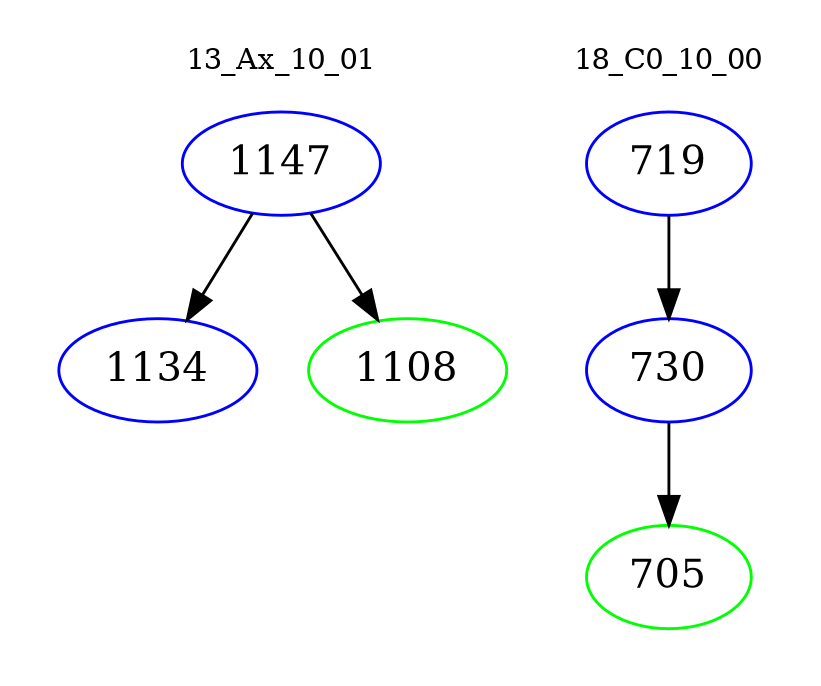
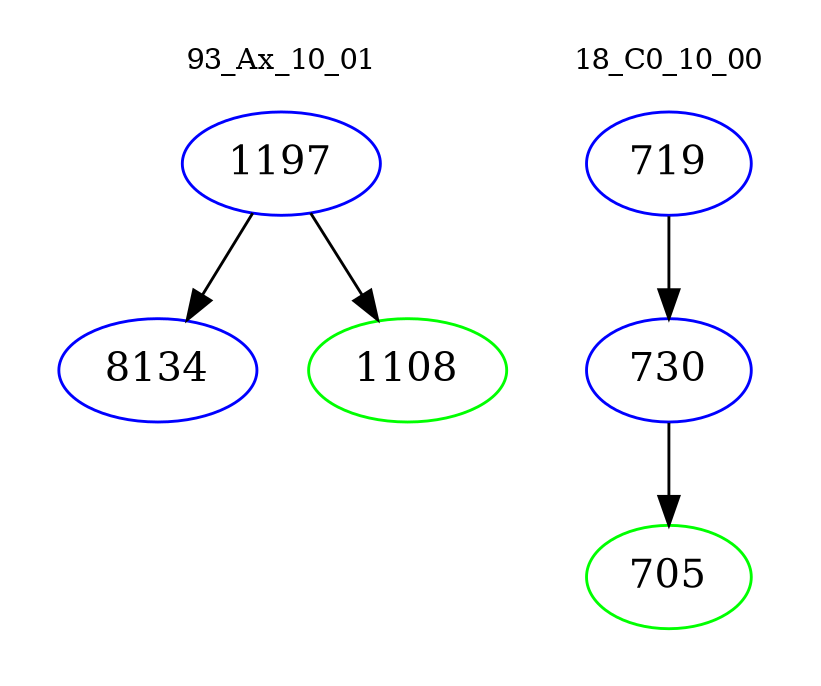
(281, 62) -> (281, 62)
(281, 164) -> (281, 164)
(158, 370) -> (158, 370)
